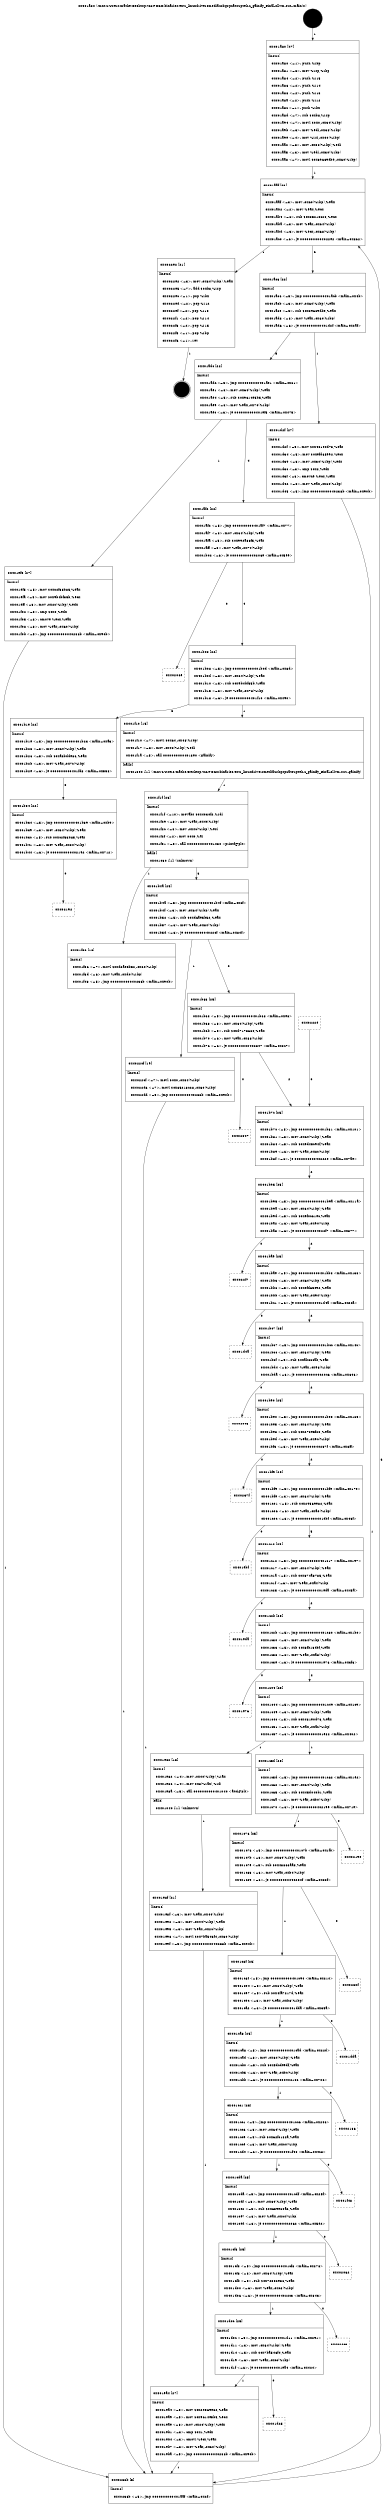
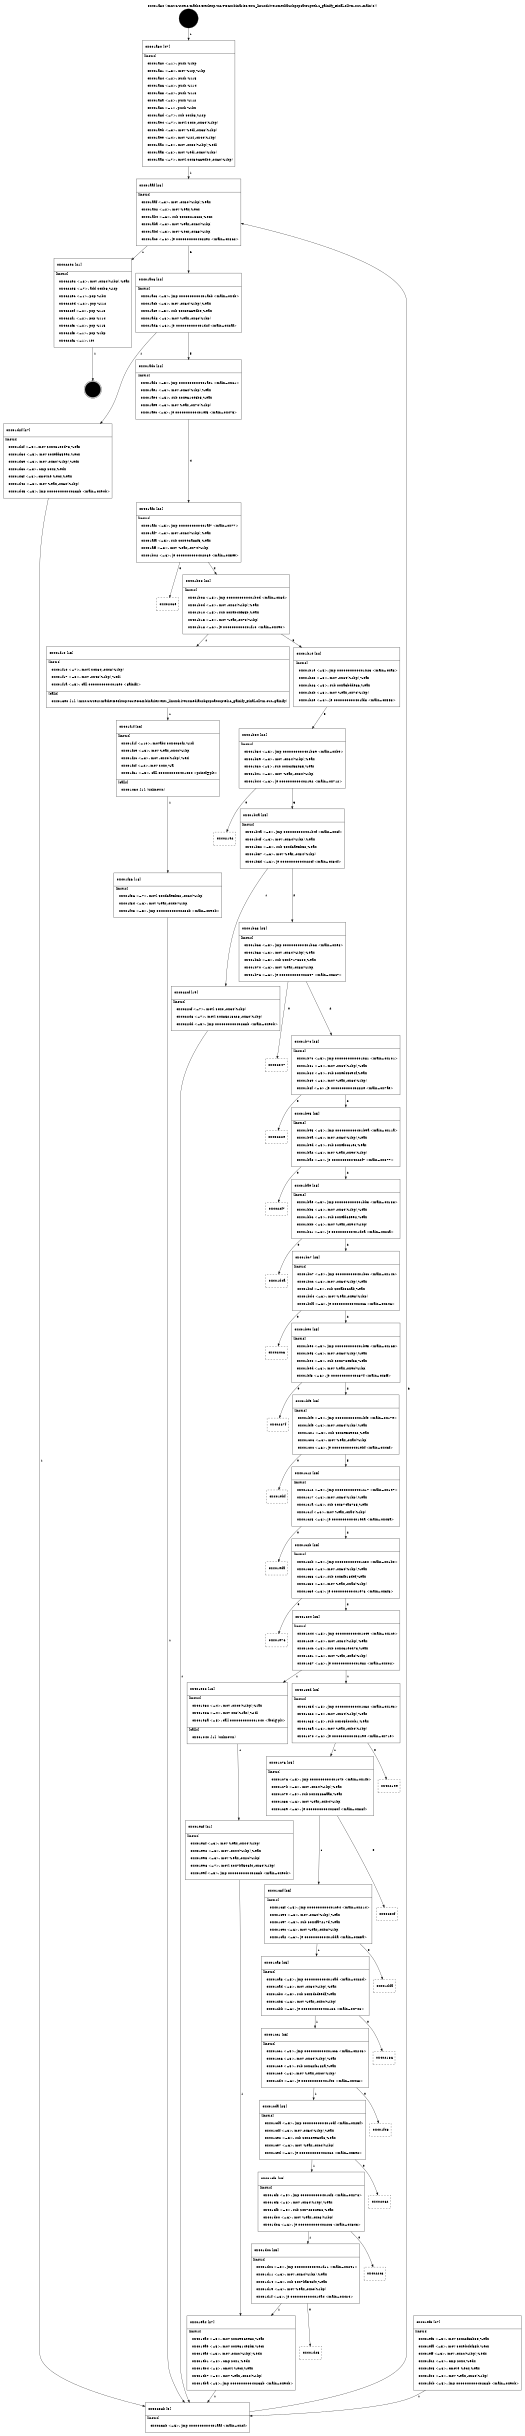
(157, 492) -> none
(196, 873) -> (292, 797)
(310, 1067) -> (287, 1110)
